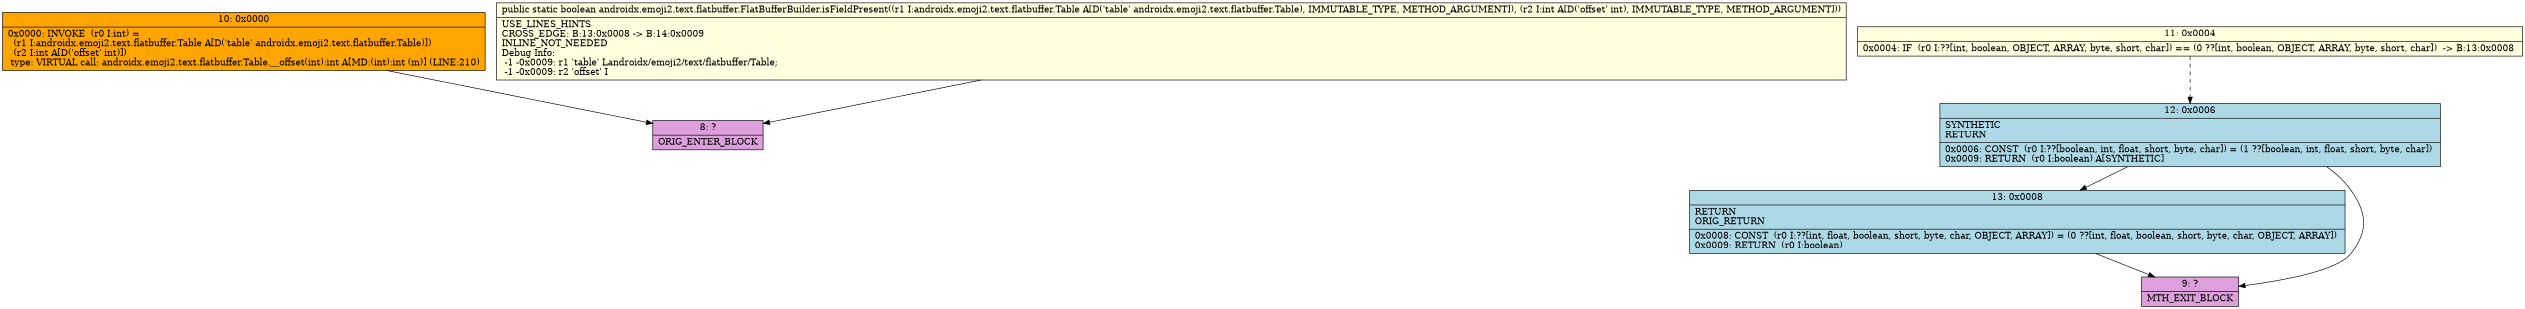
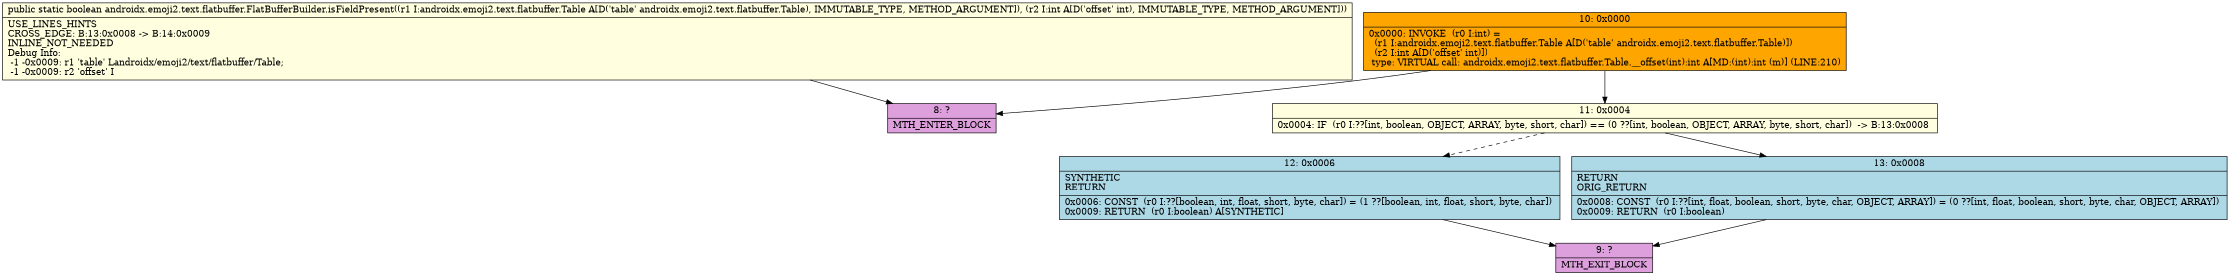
none -> (1605, 84)
(708, 142) -> (942, 125)
(2107, 177) -> (1713, 144)
